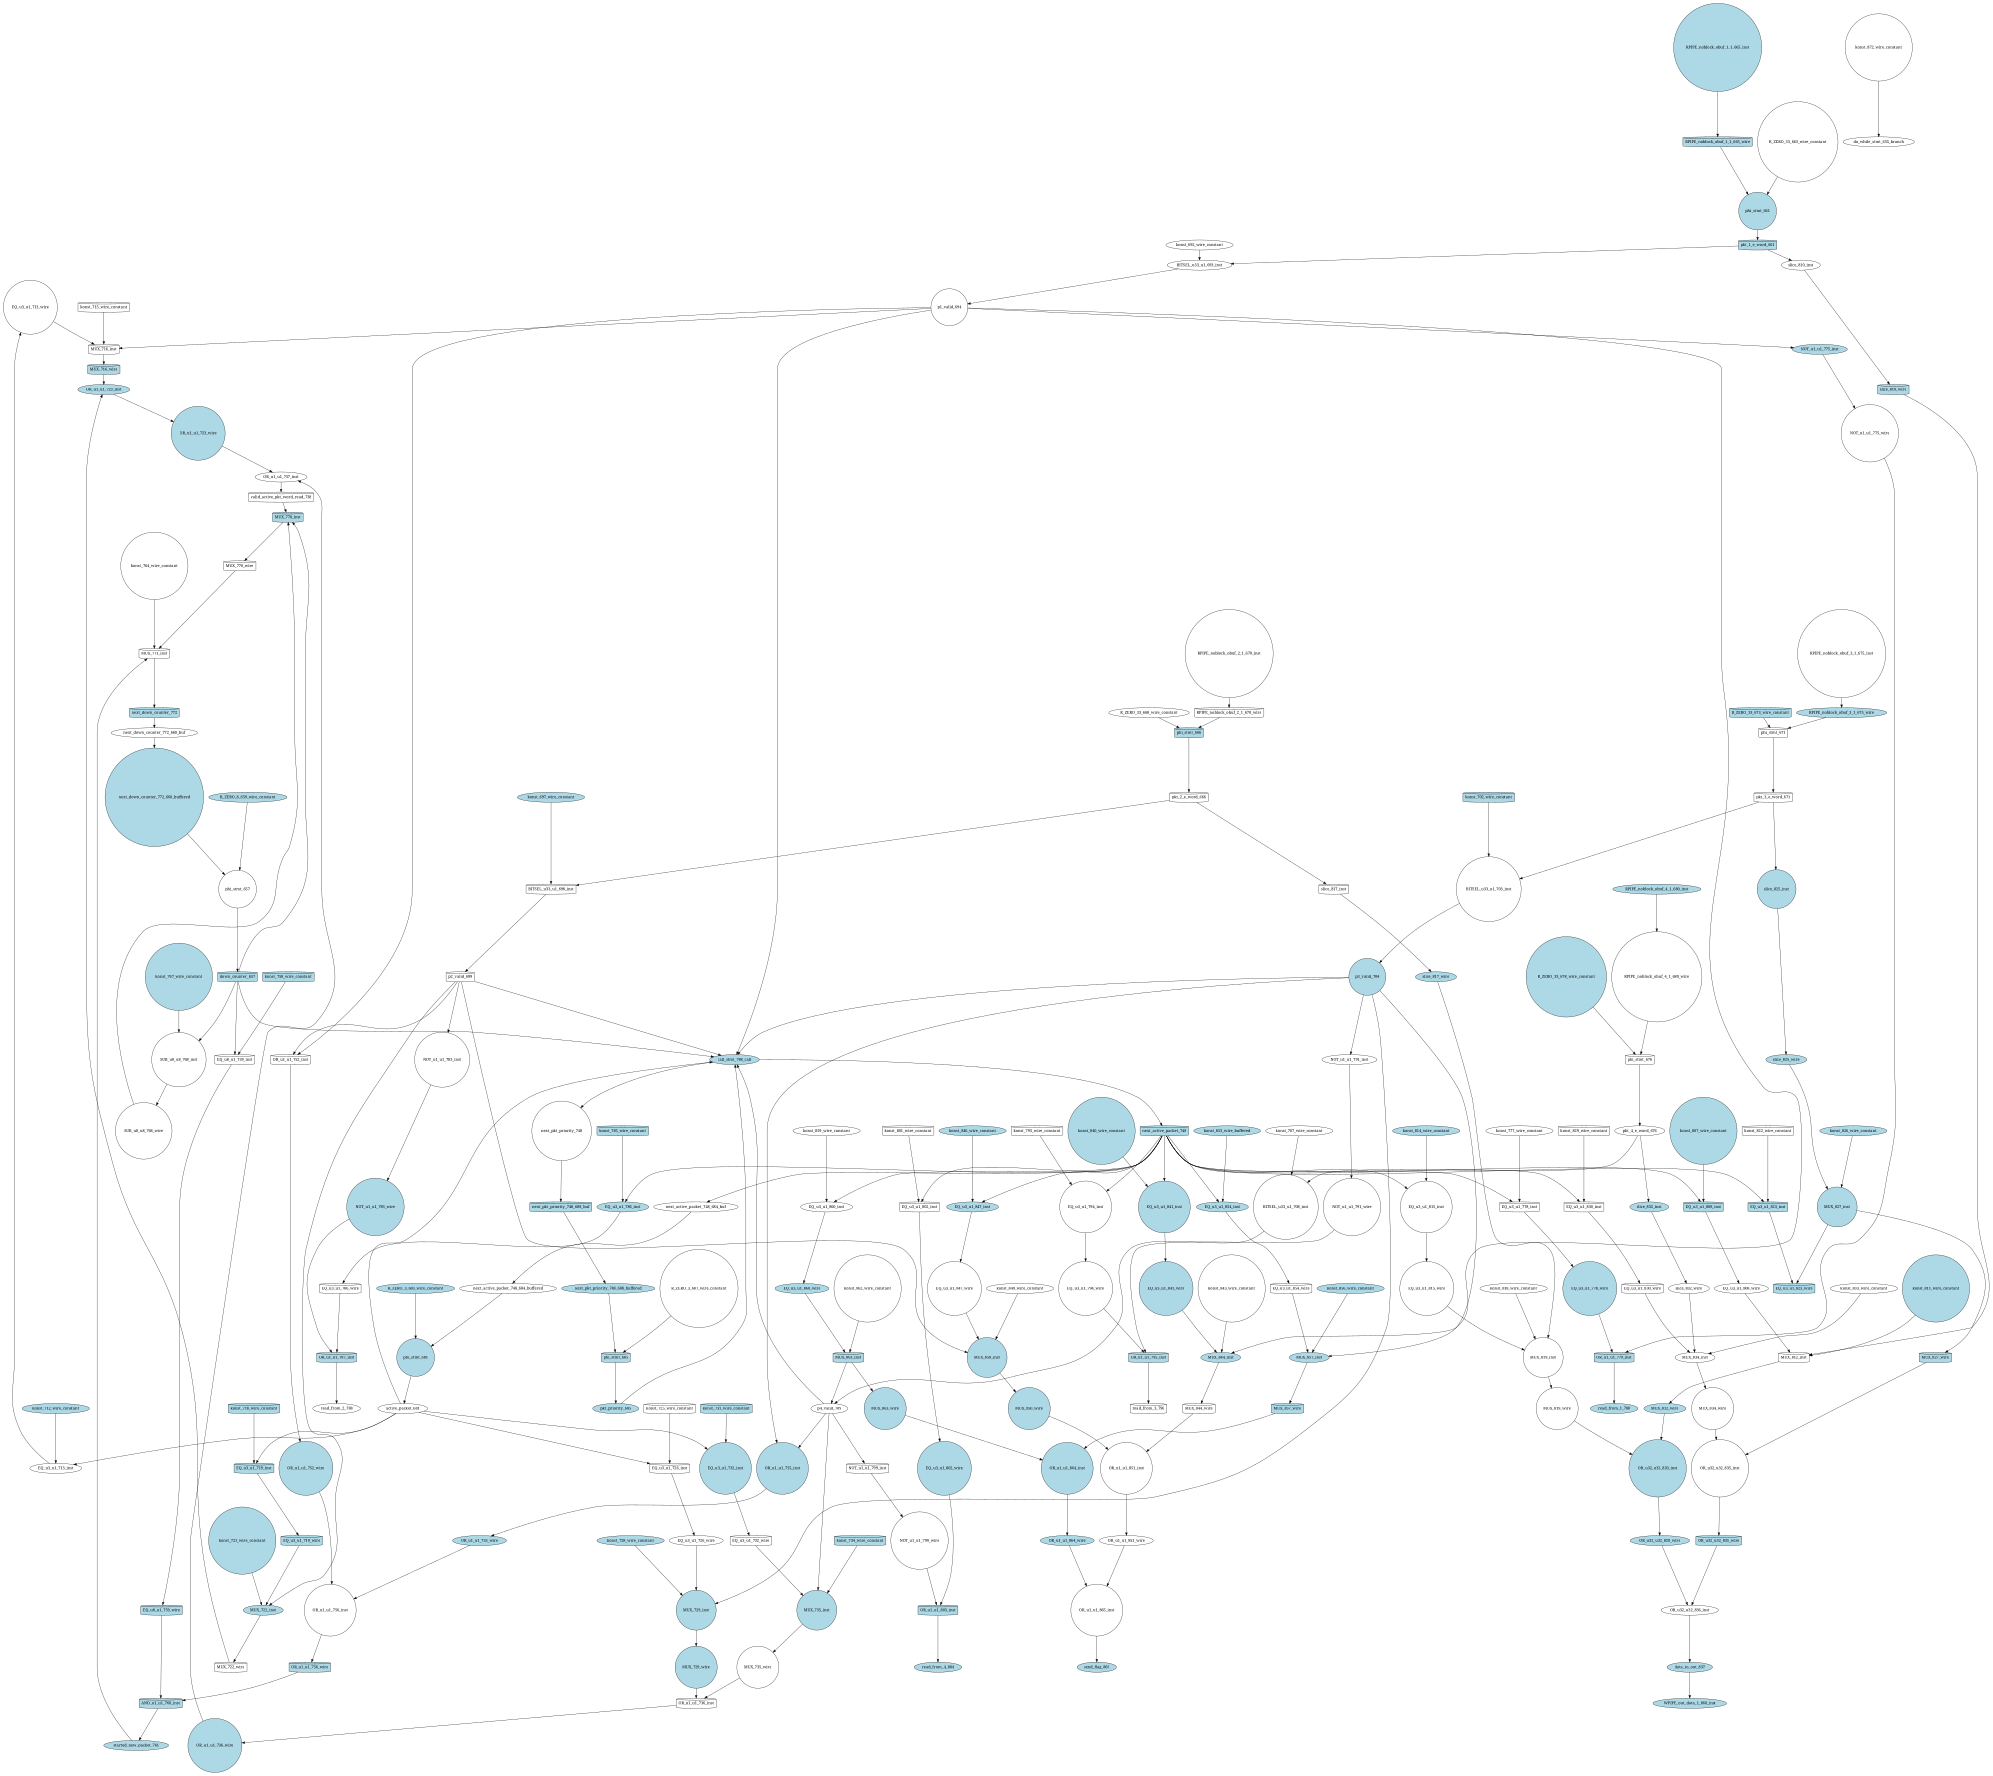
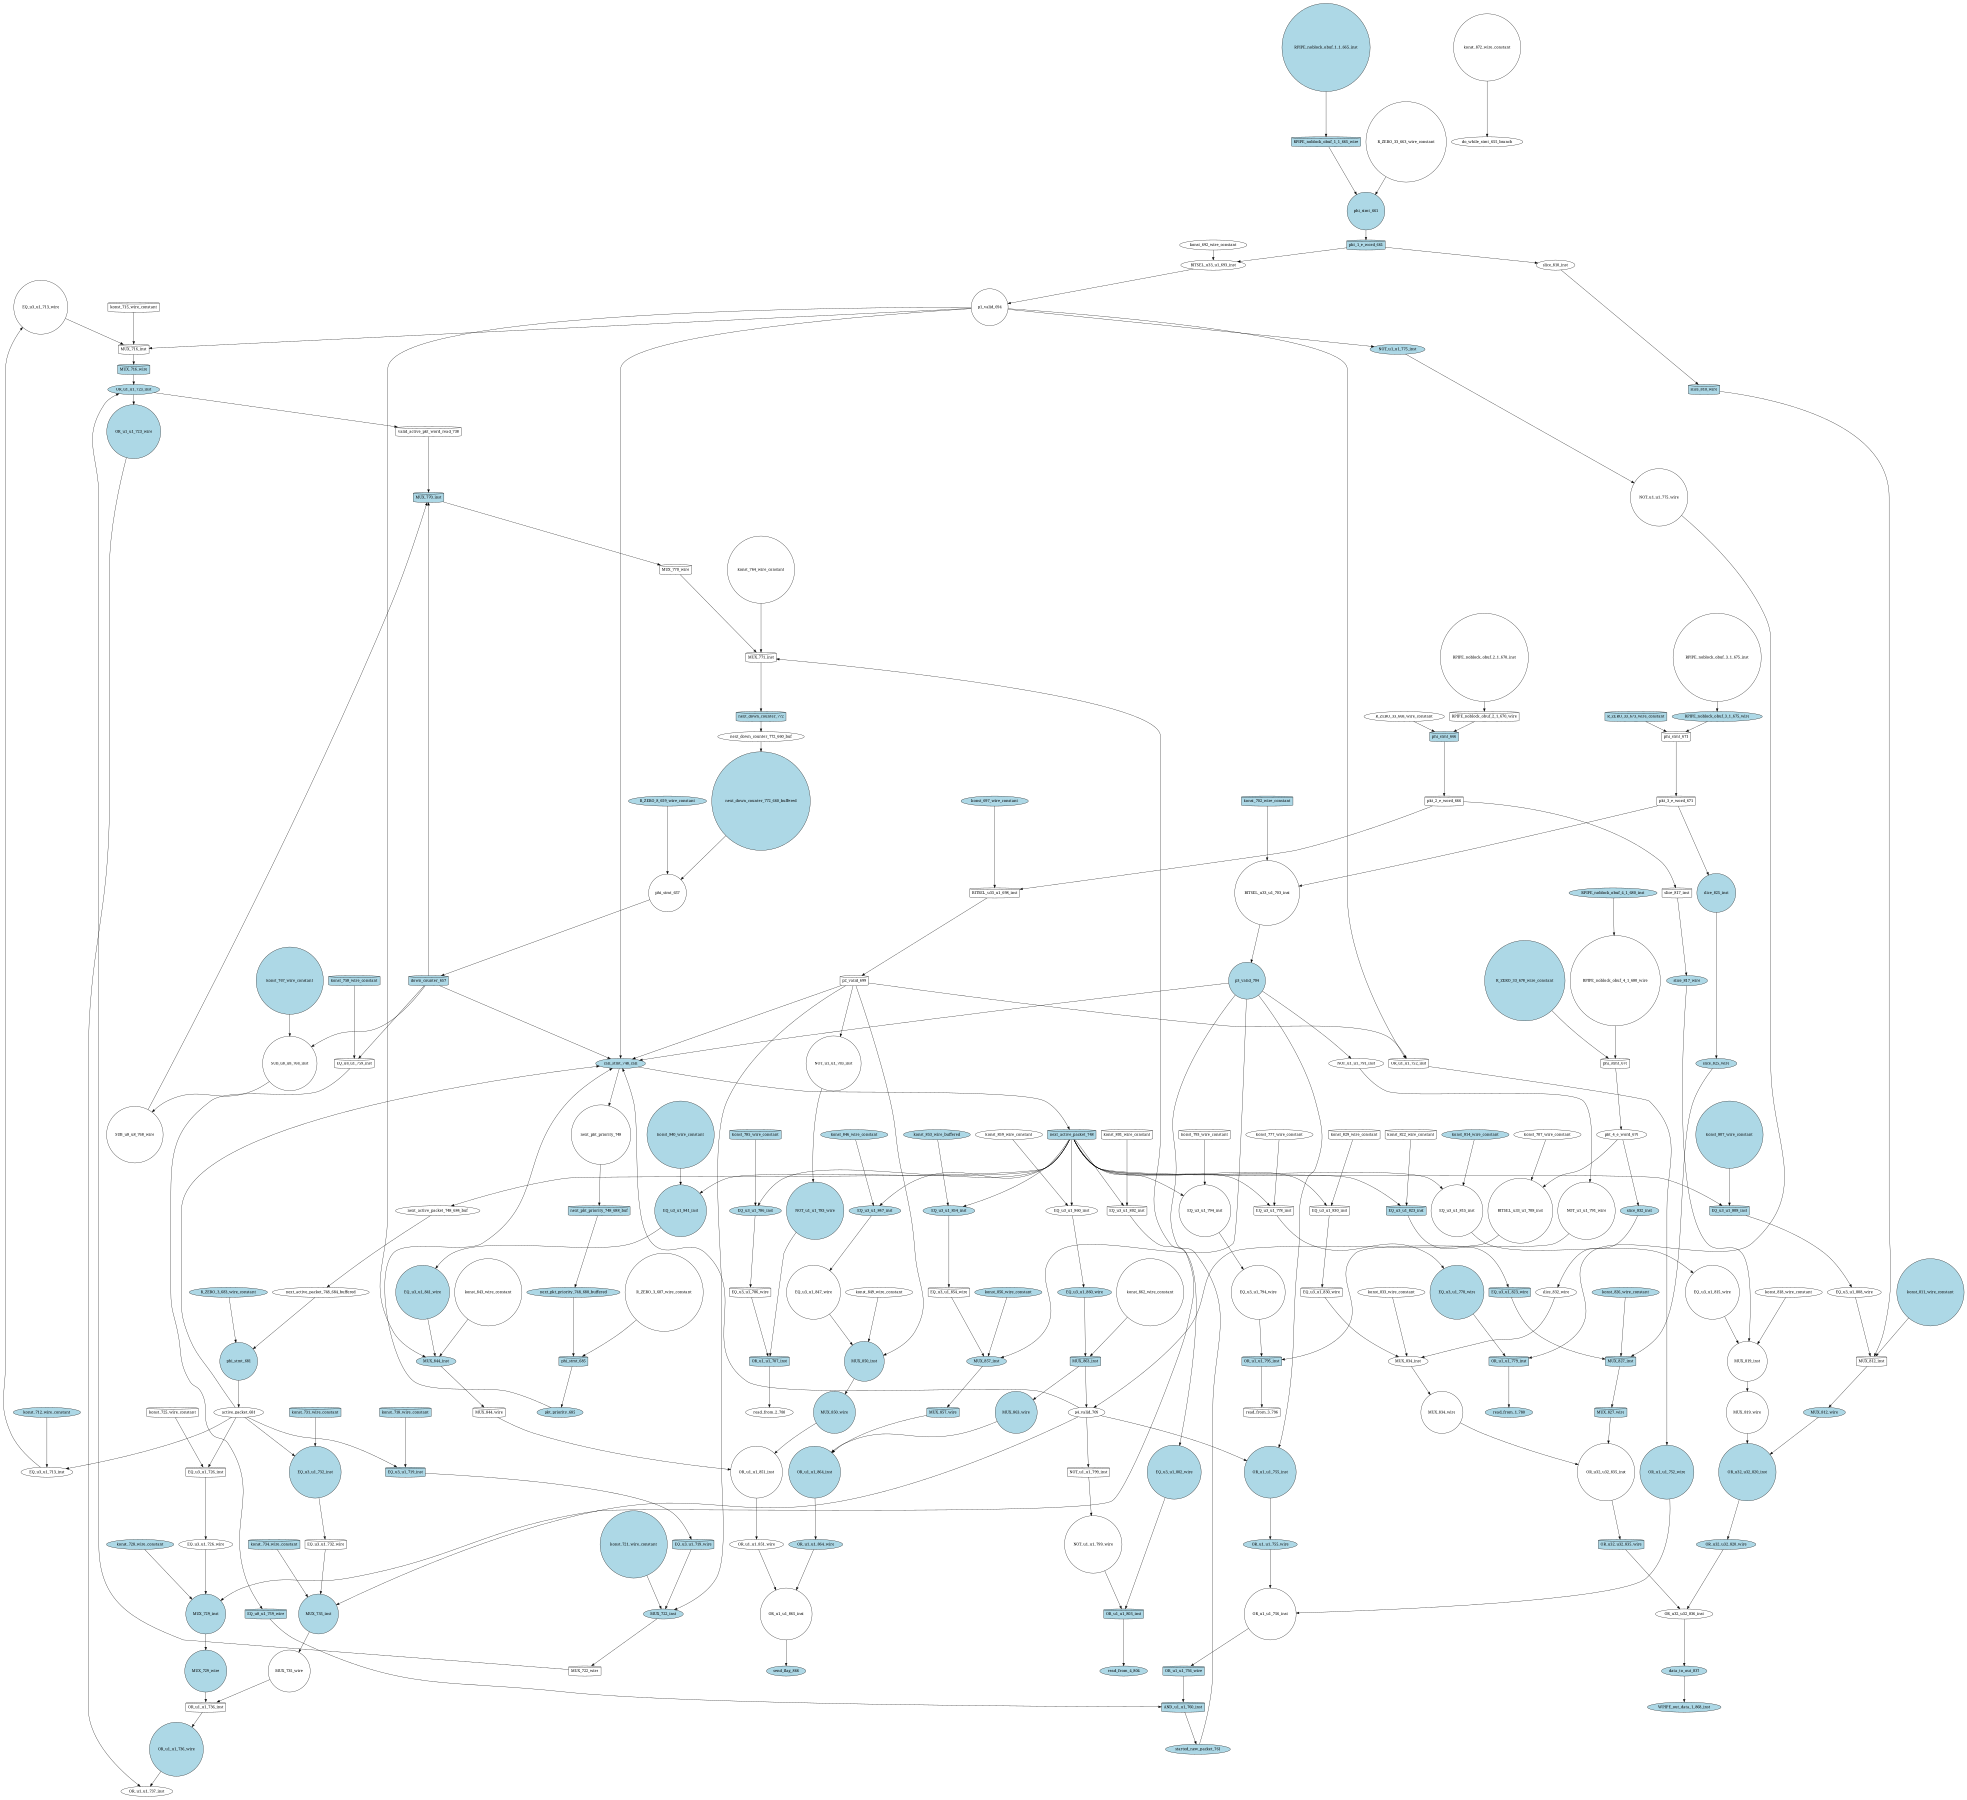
(281, 486) -> (274, 410)
(1837, 1207) -> (1621, 1361)
(1813, 1253) -> (1548, 1341)
